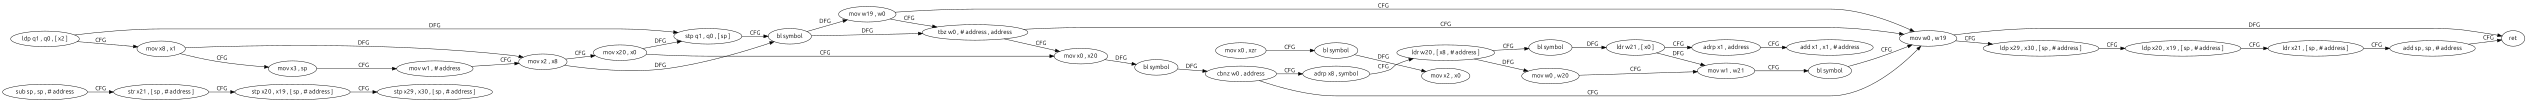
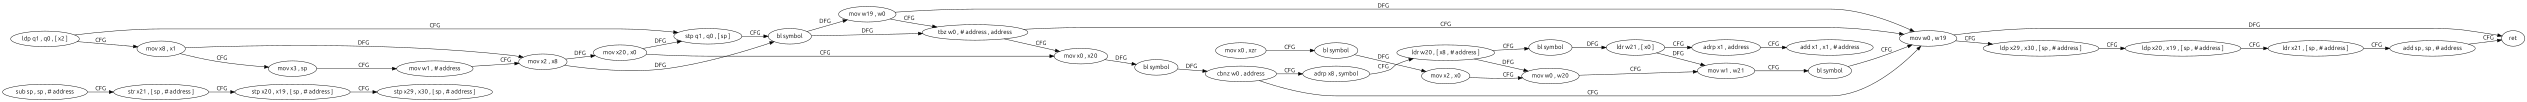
(1383, 6) -> (1383, 6)
(435, 26) -> (435, 26)
(580, 53) -> (580, 53)
none -> (1494, 78)
